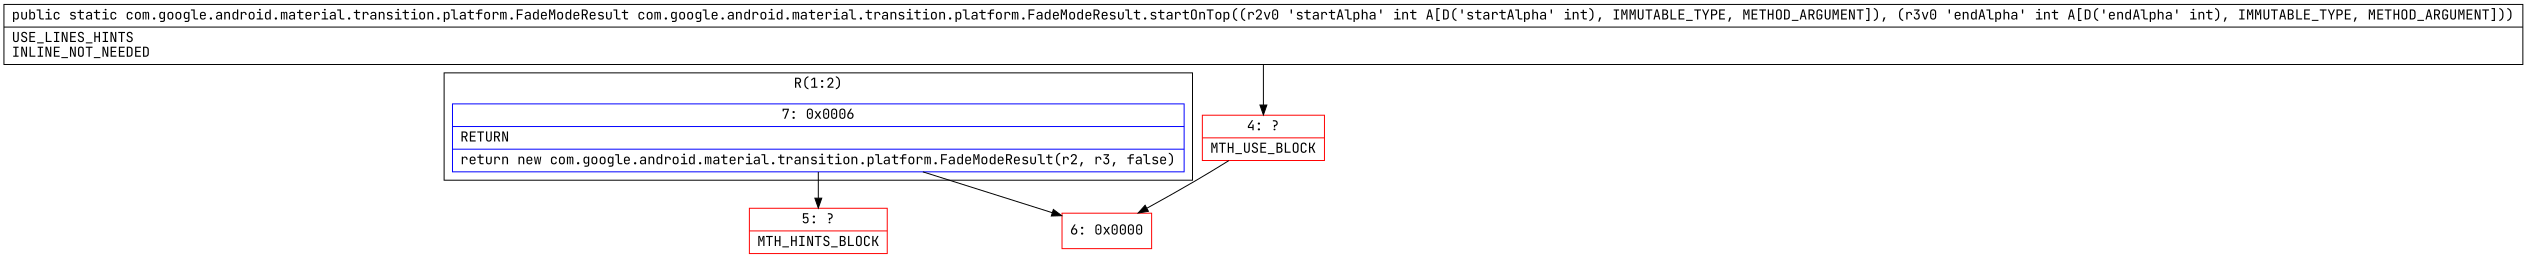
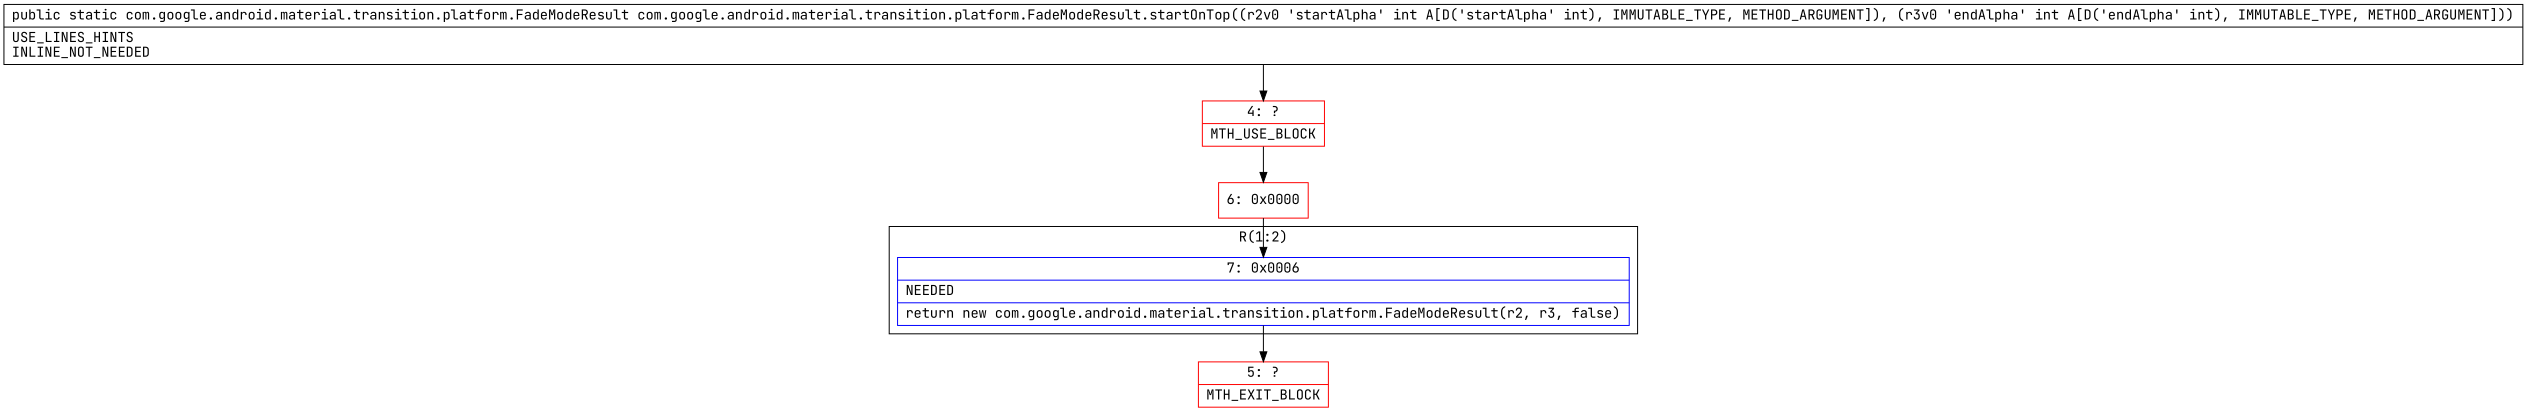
(485, 137) -> (930, 291)
(988, 192) -> (1263, 233)
(818, 242) -> (1263, 395)
